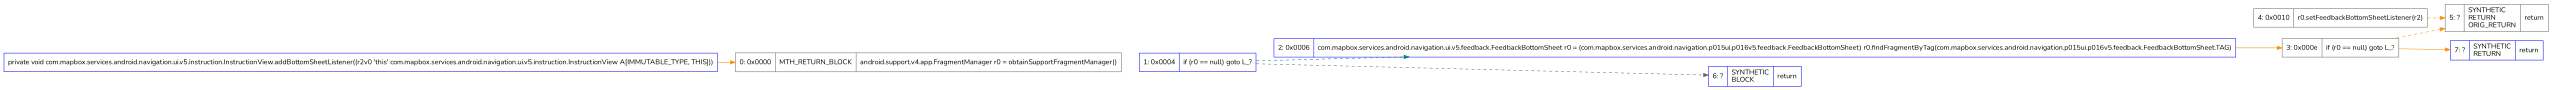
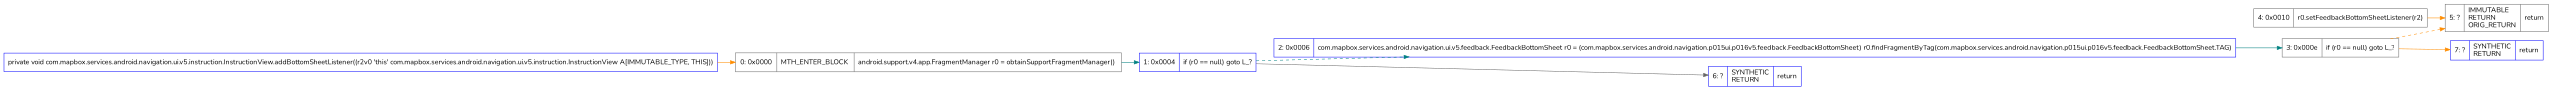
(2487, 10) -> (2489, 10)
(2434, 18) -> (2434, 18)
(2256, 48) -> (2256, 48)
(816, 62) -> (815, 62)
none -> (1128, 62)
(1480, 69) -> (1480, 69)
(1743, 80) -> (1745, 80)
